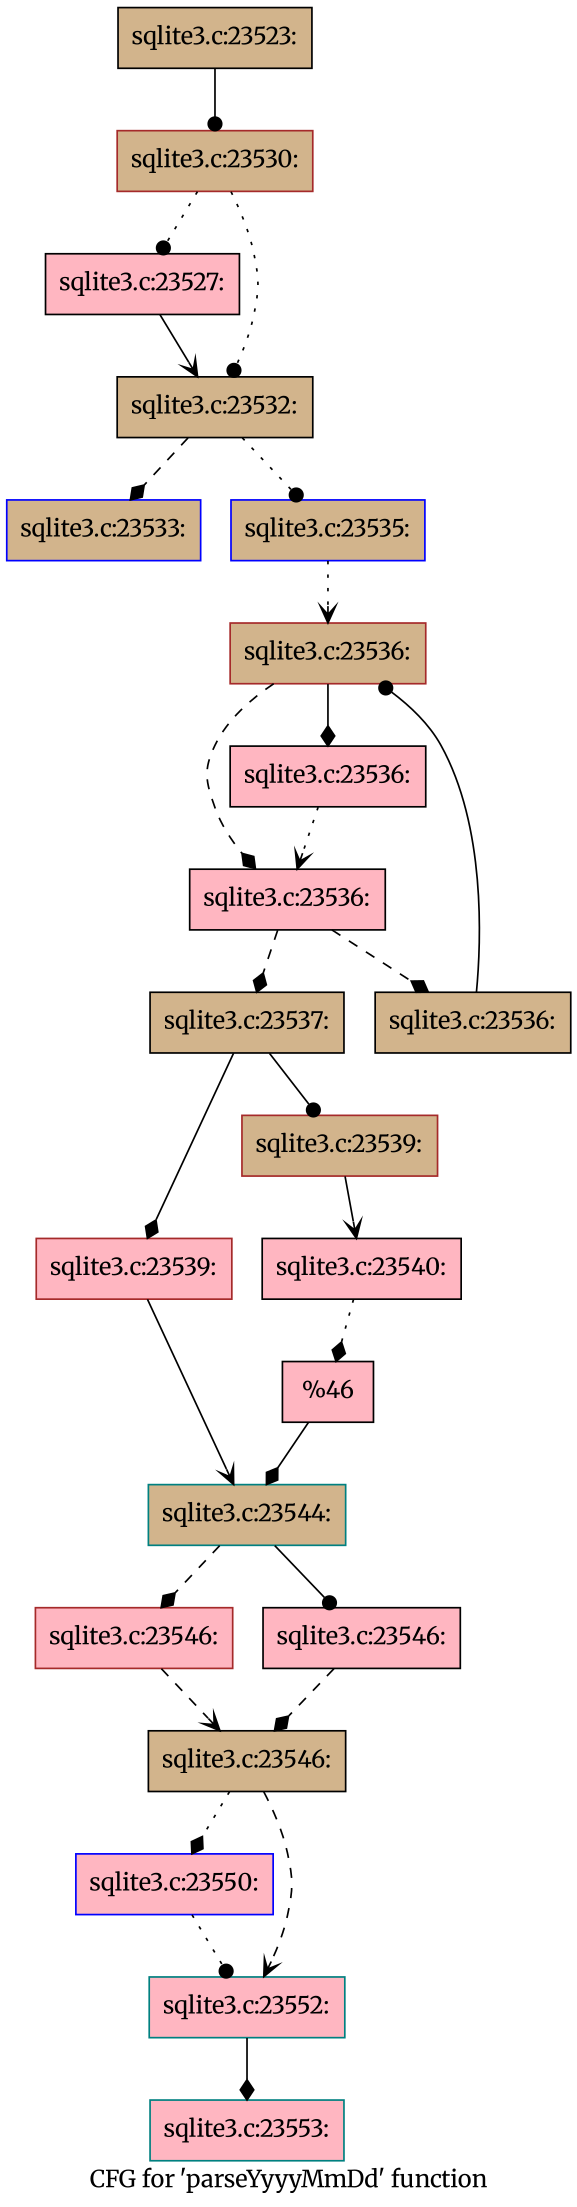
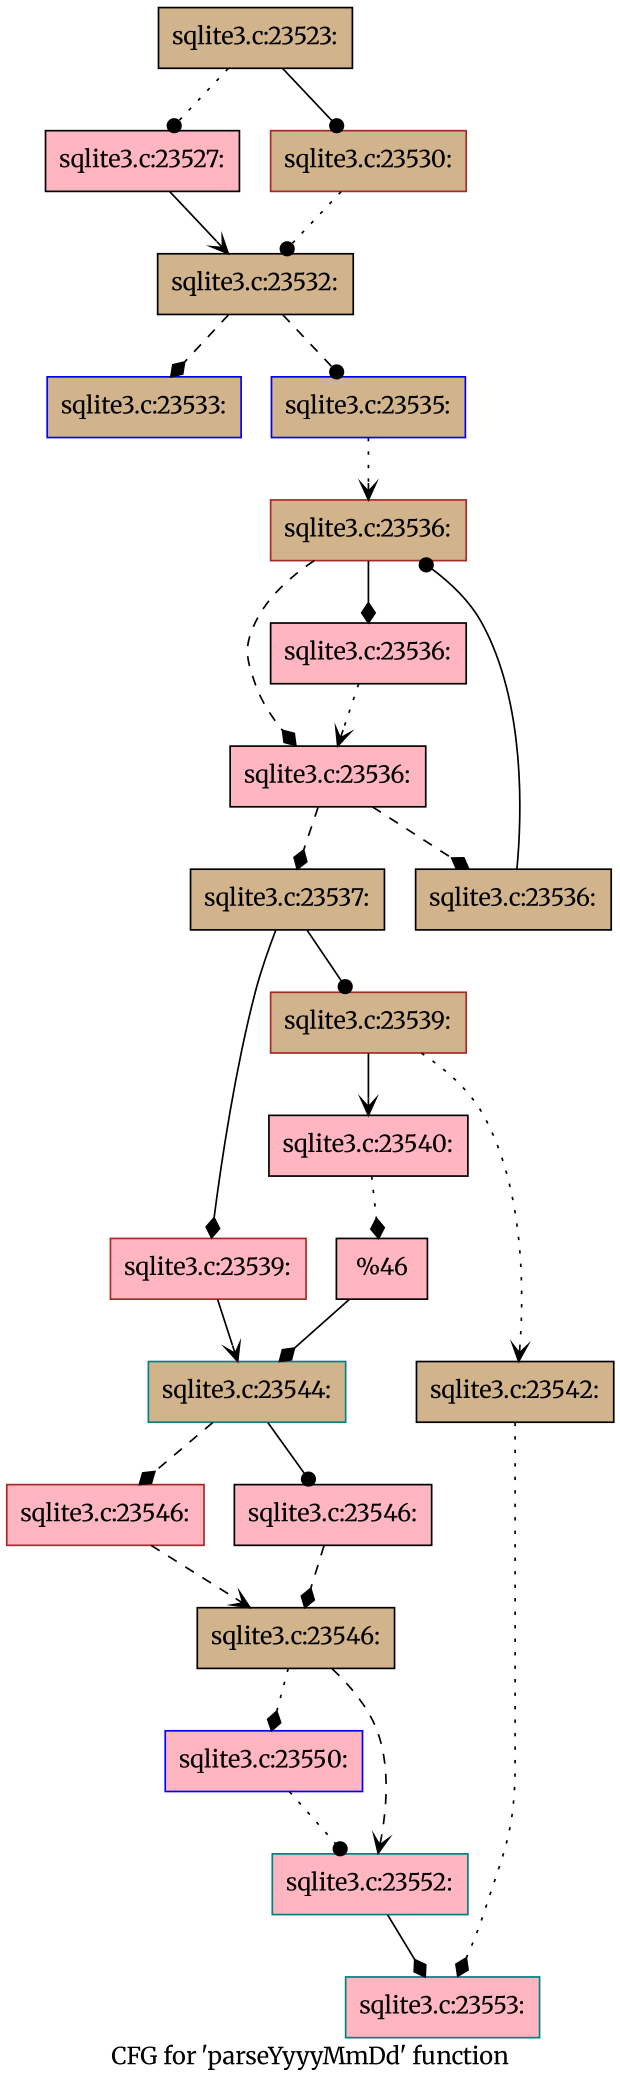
(182, 217) -> (204, 95)
(267, 464) -> (307, 341)
none -> (515, 1392)
